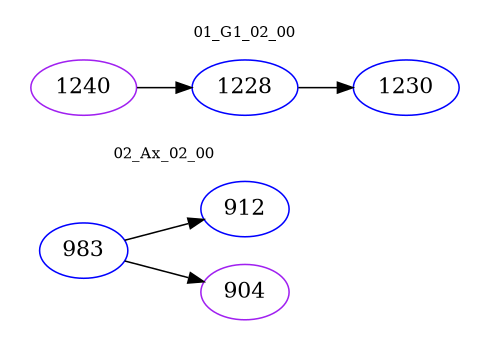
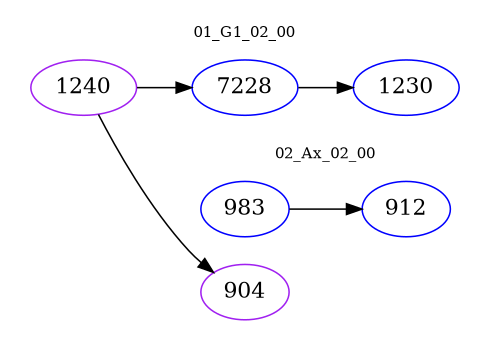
(245, 88) -> (245, 88)
(157, 269) -> (144, 193)
